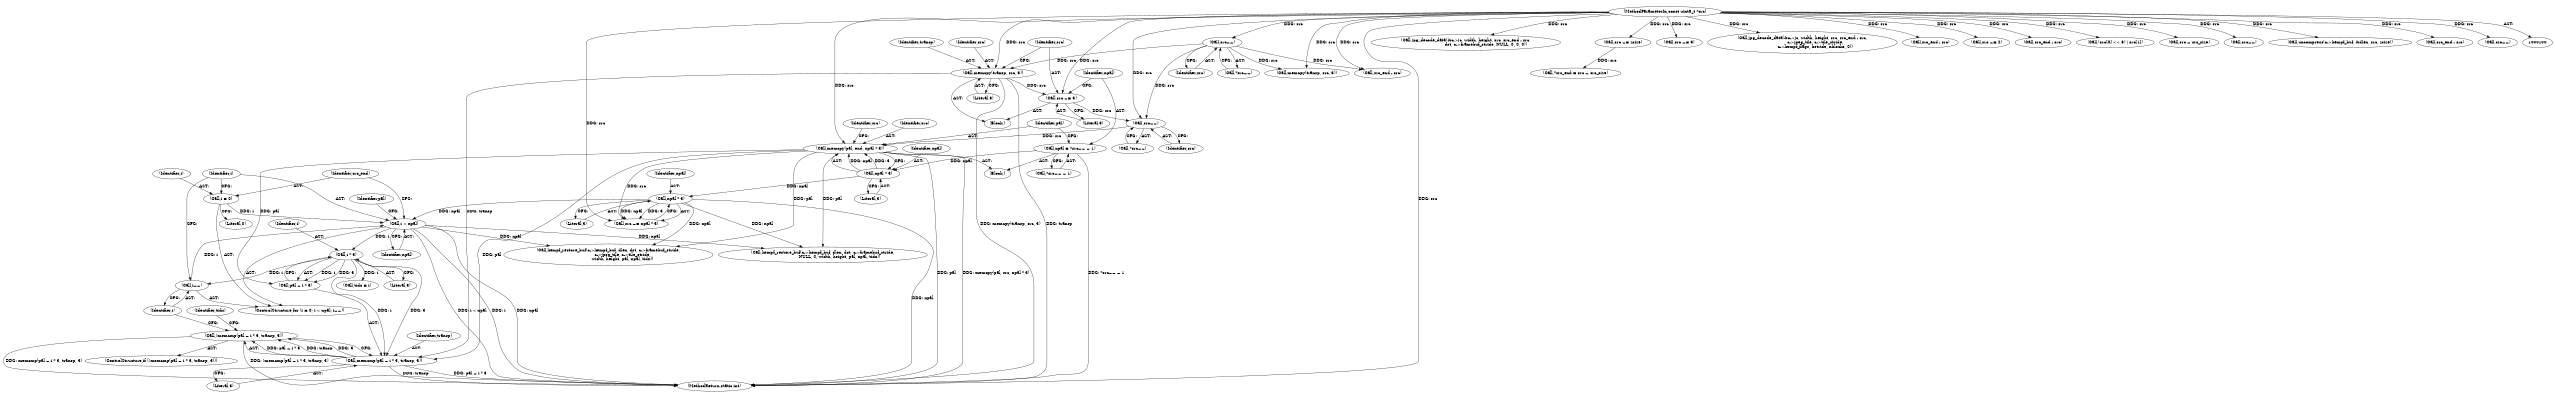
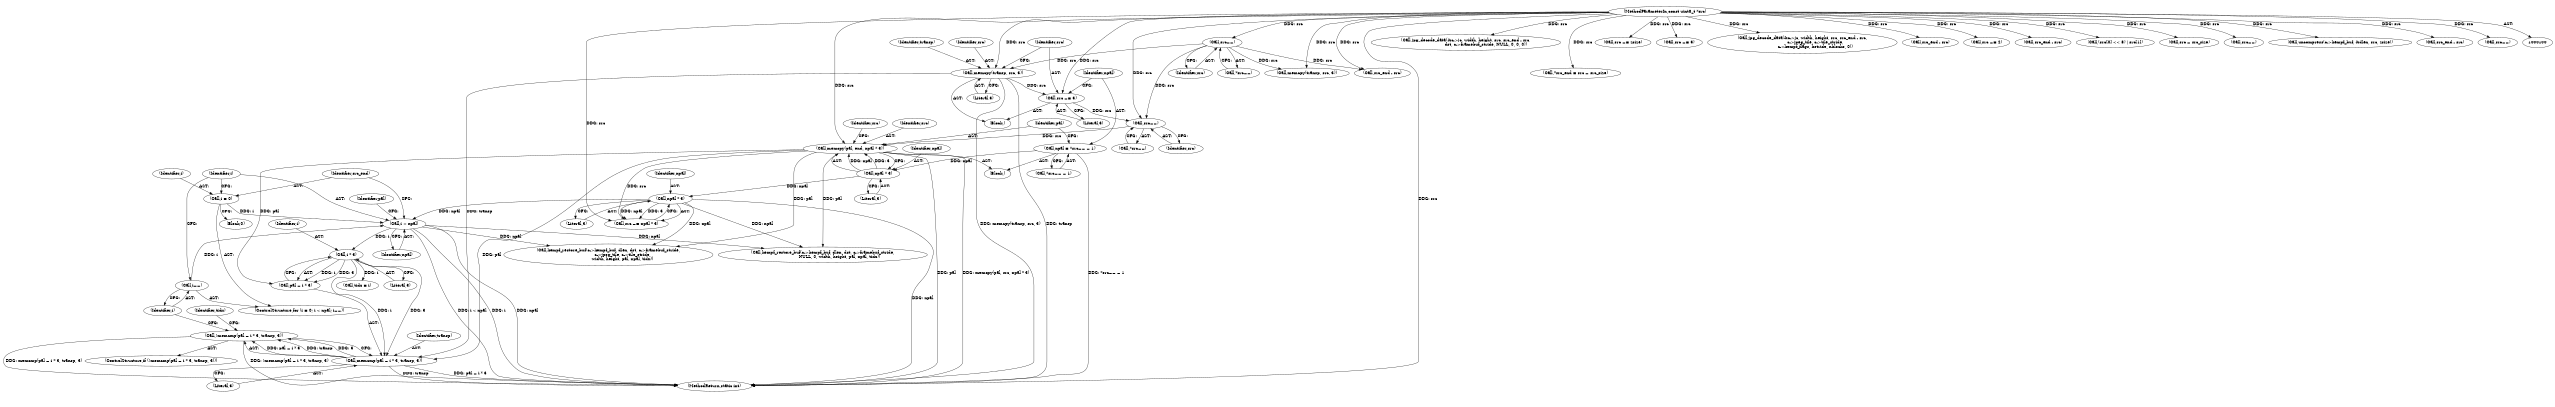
(1601, 57) -> (1582, 26)
(236, 224) -> (236, 224)
(287, 249) -> none
(271, 270) -> none
